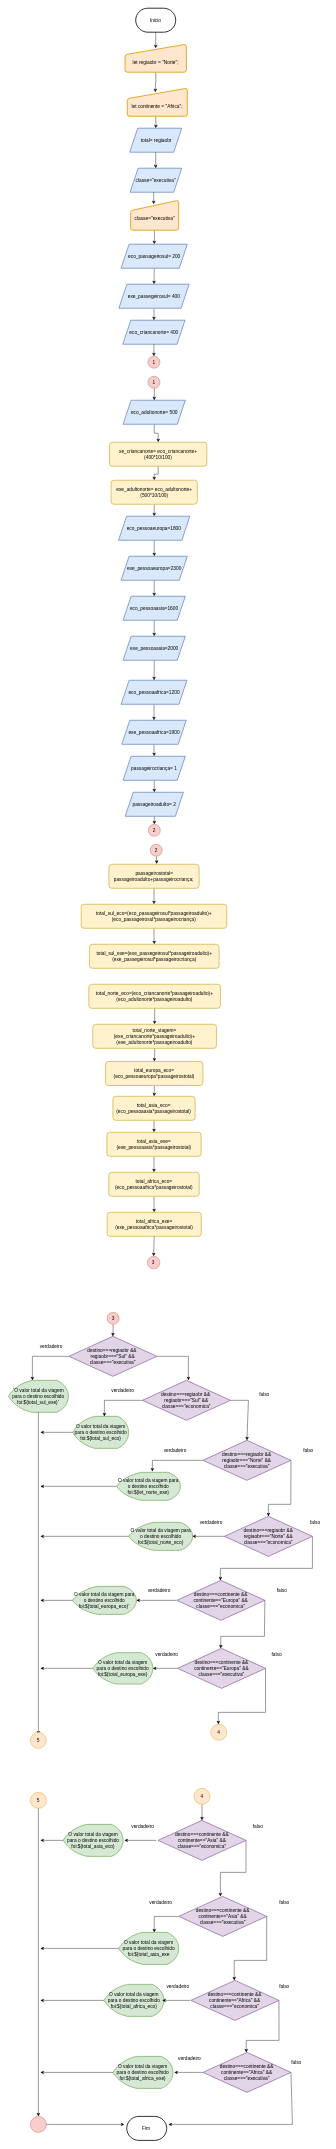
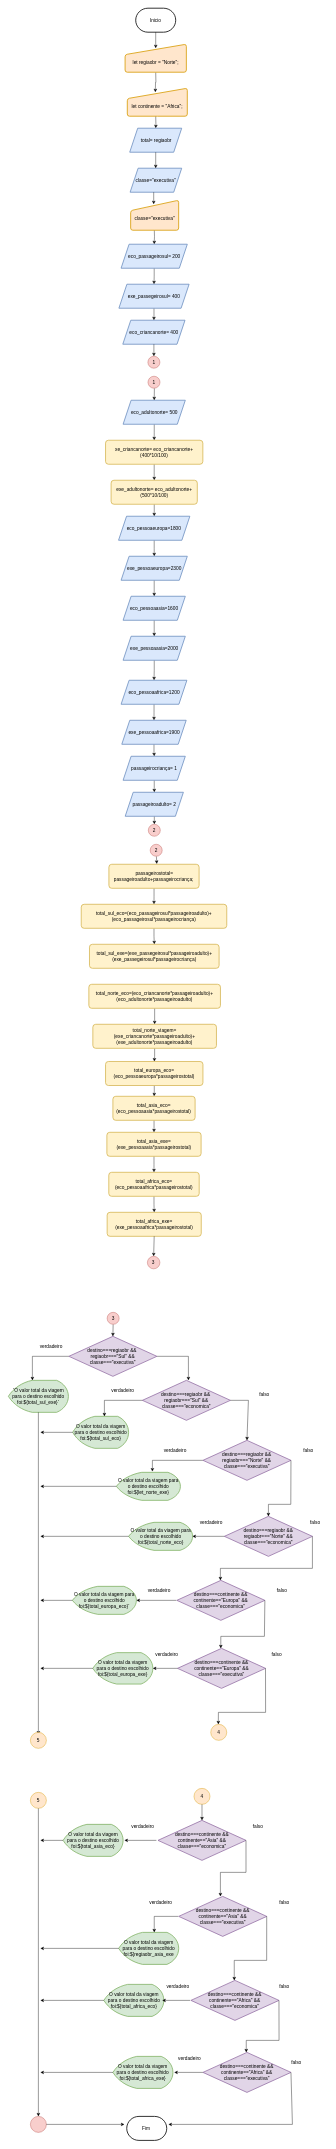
(158, 454) -> (154, 452)
(149, 1948) -> (149, 1948)
